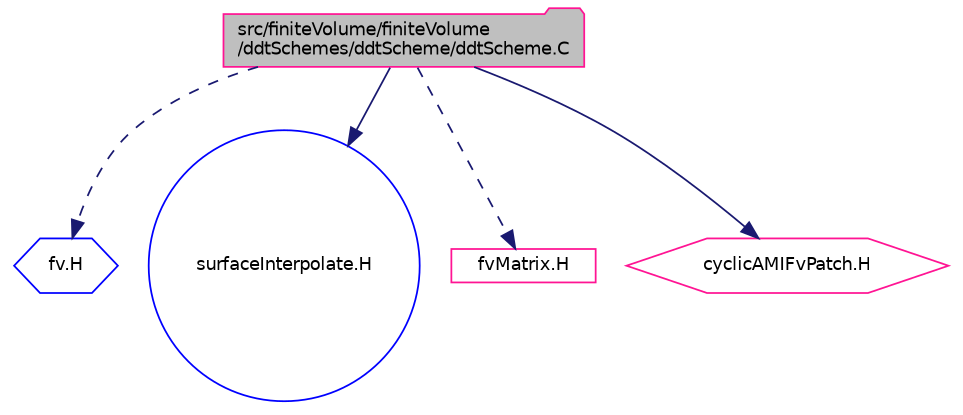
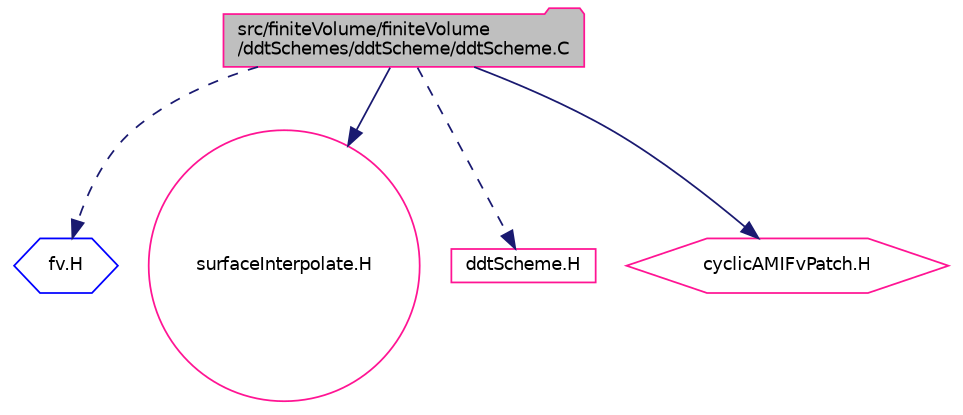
(284, 266) -> (284, 266)
(524, 266) -> (524, 266)
